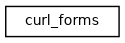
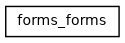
(62, 22) -> (62, 22)
